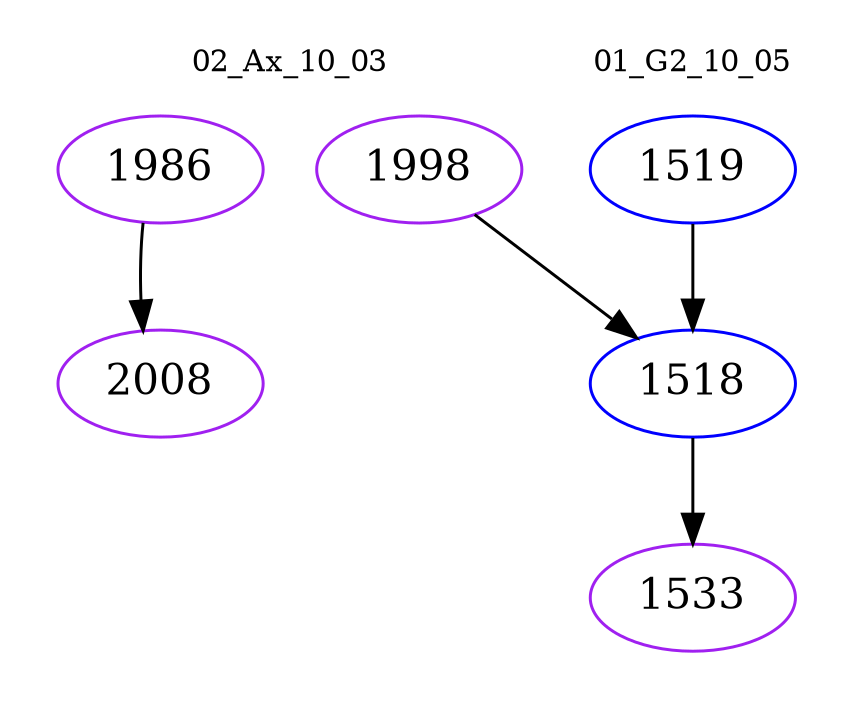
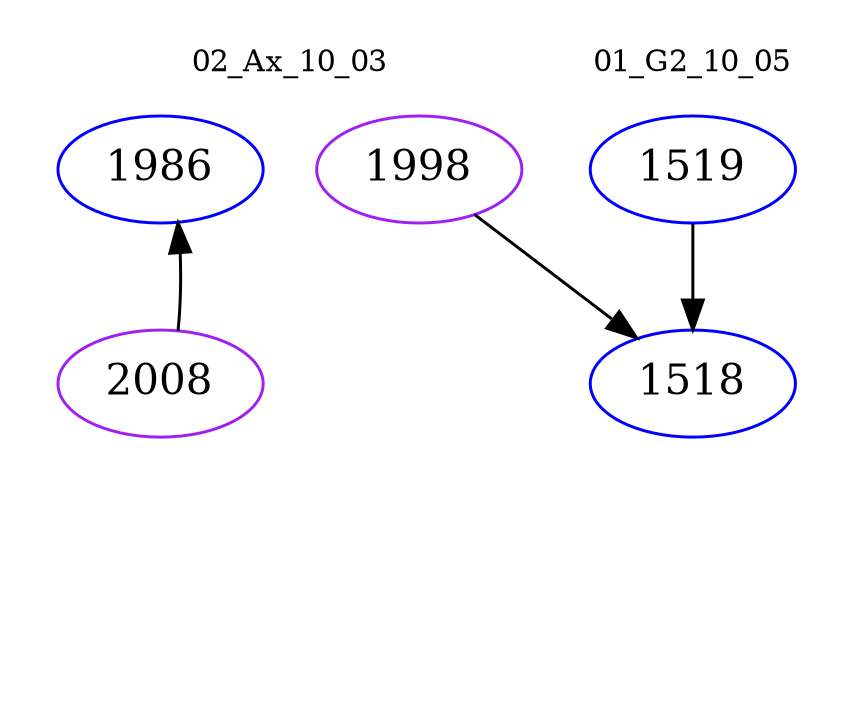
(161, 169) -> (161, 169)
(141, 262) -> (180, 292)
(693, 598) -> none
